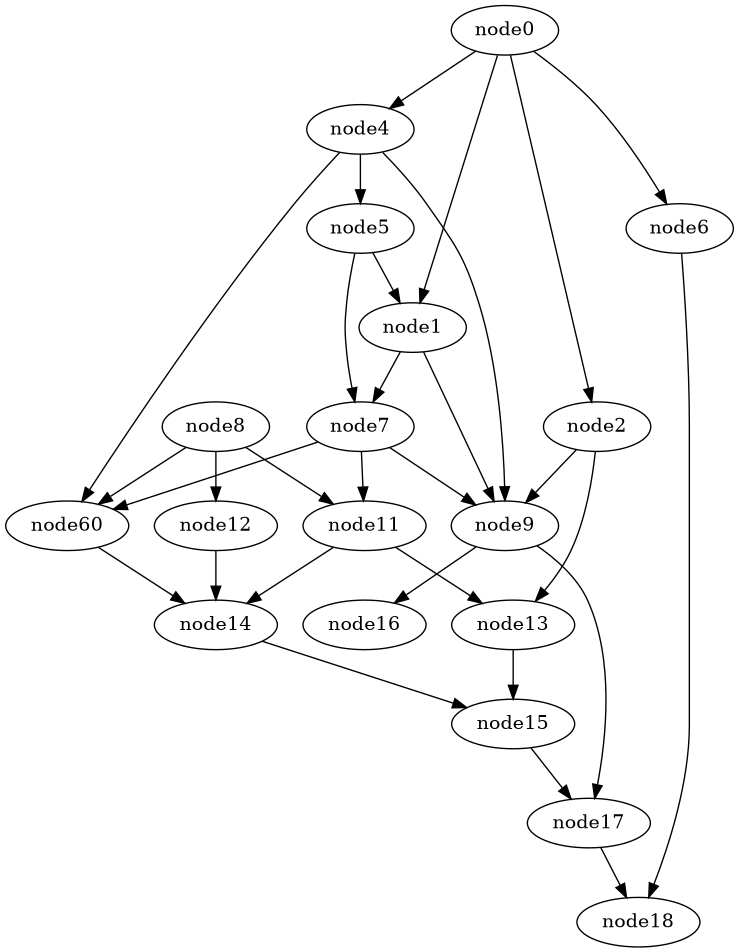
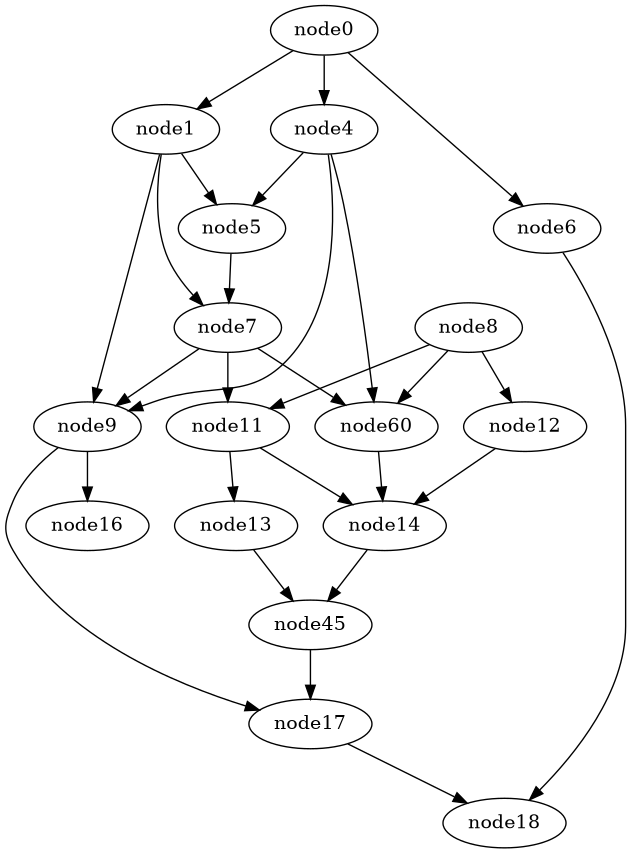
(383, 272) -> (195, 173)
(597, 427) -> none
(513, 724) -> (310, 625)
